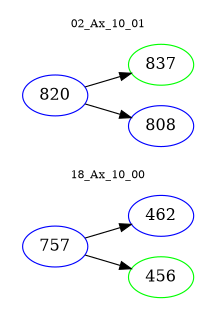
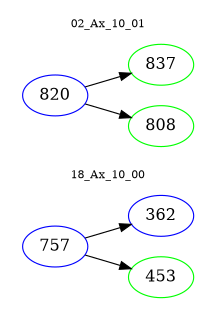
(161, 126) -> (161, 126)
(161, 216) -> (161, 216)
(161, 277) -> (161, 277)
